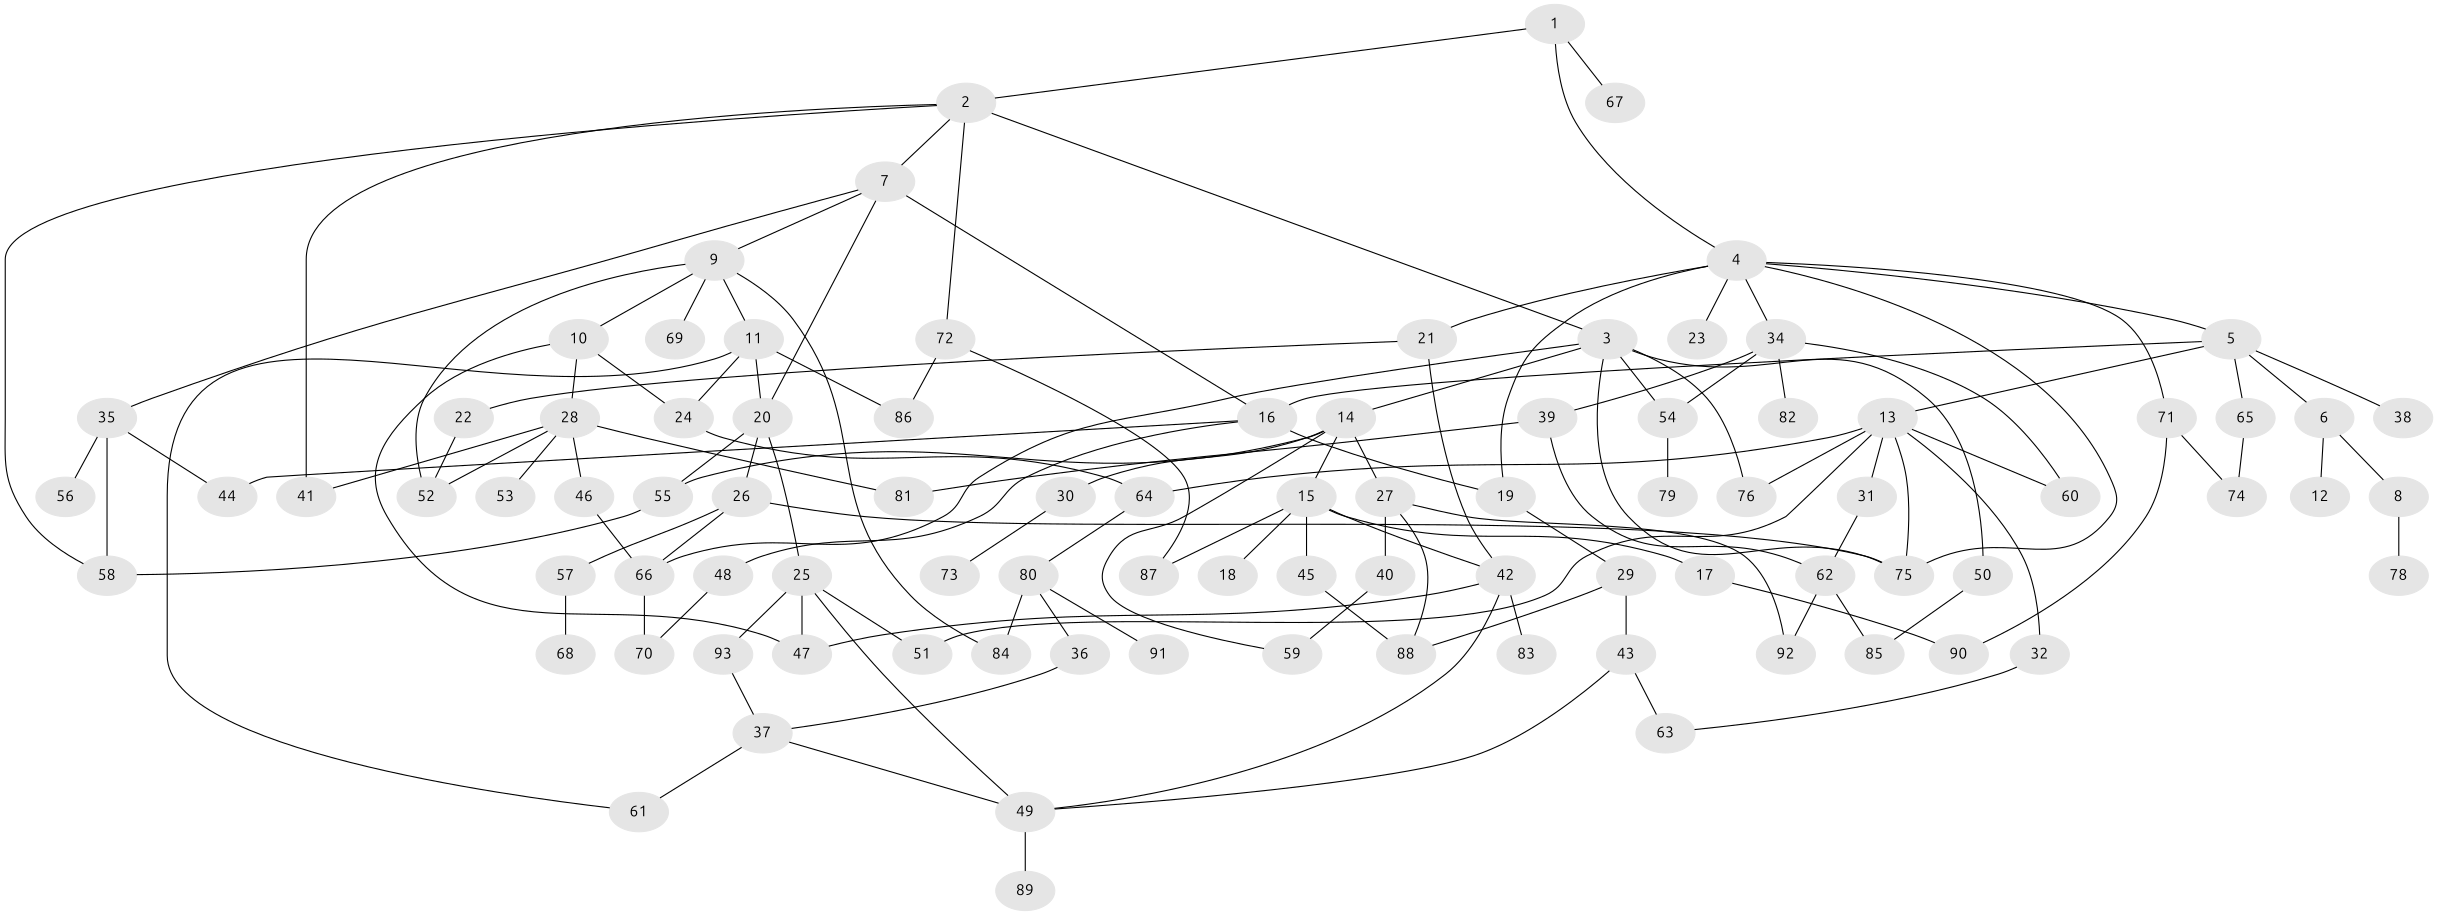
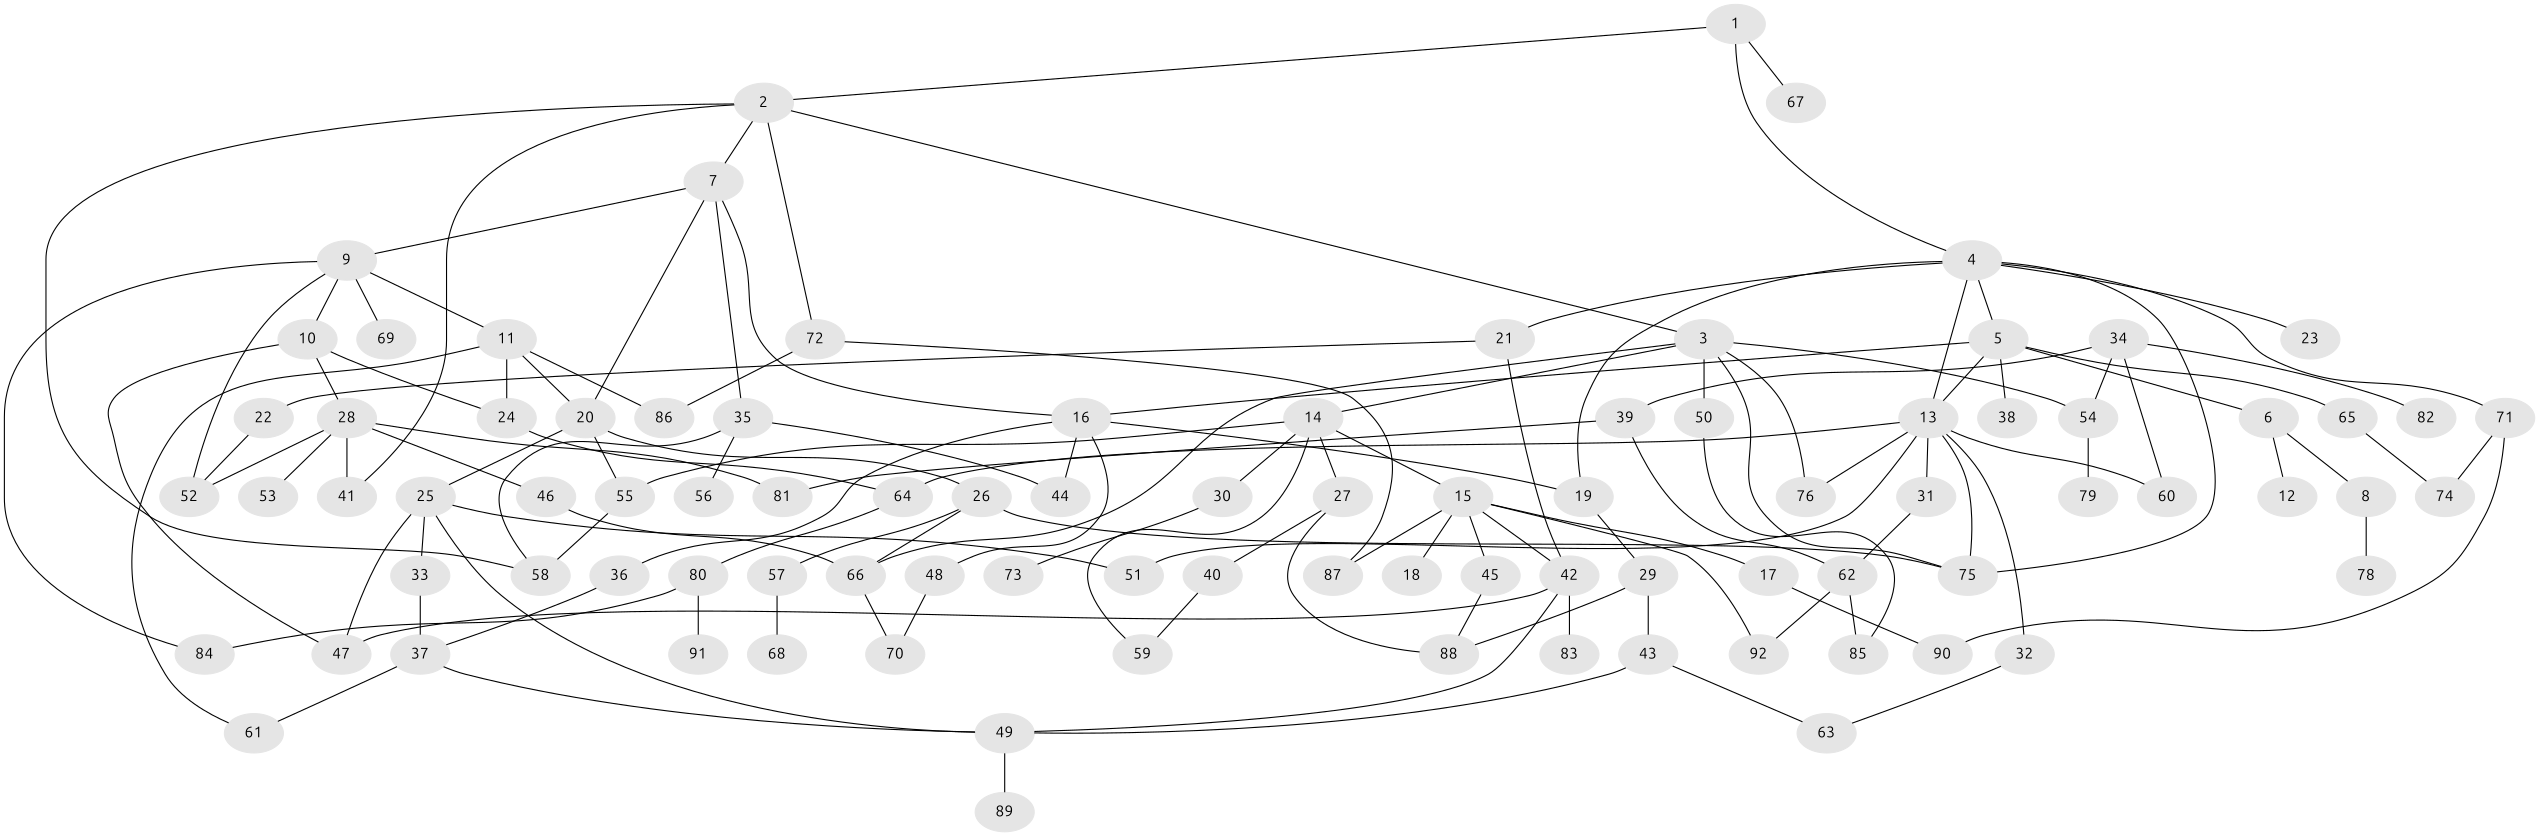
(1756, 300) -> (1951, 336)
(1625, 528) -> (1683, 554)
(1051, 611) -> (846, 493)
(723, 654) -> (420, 576)
